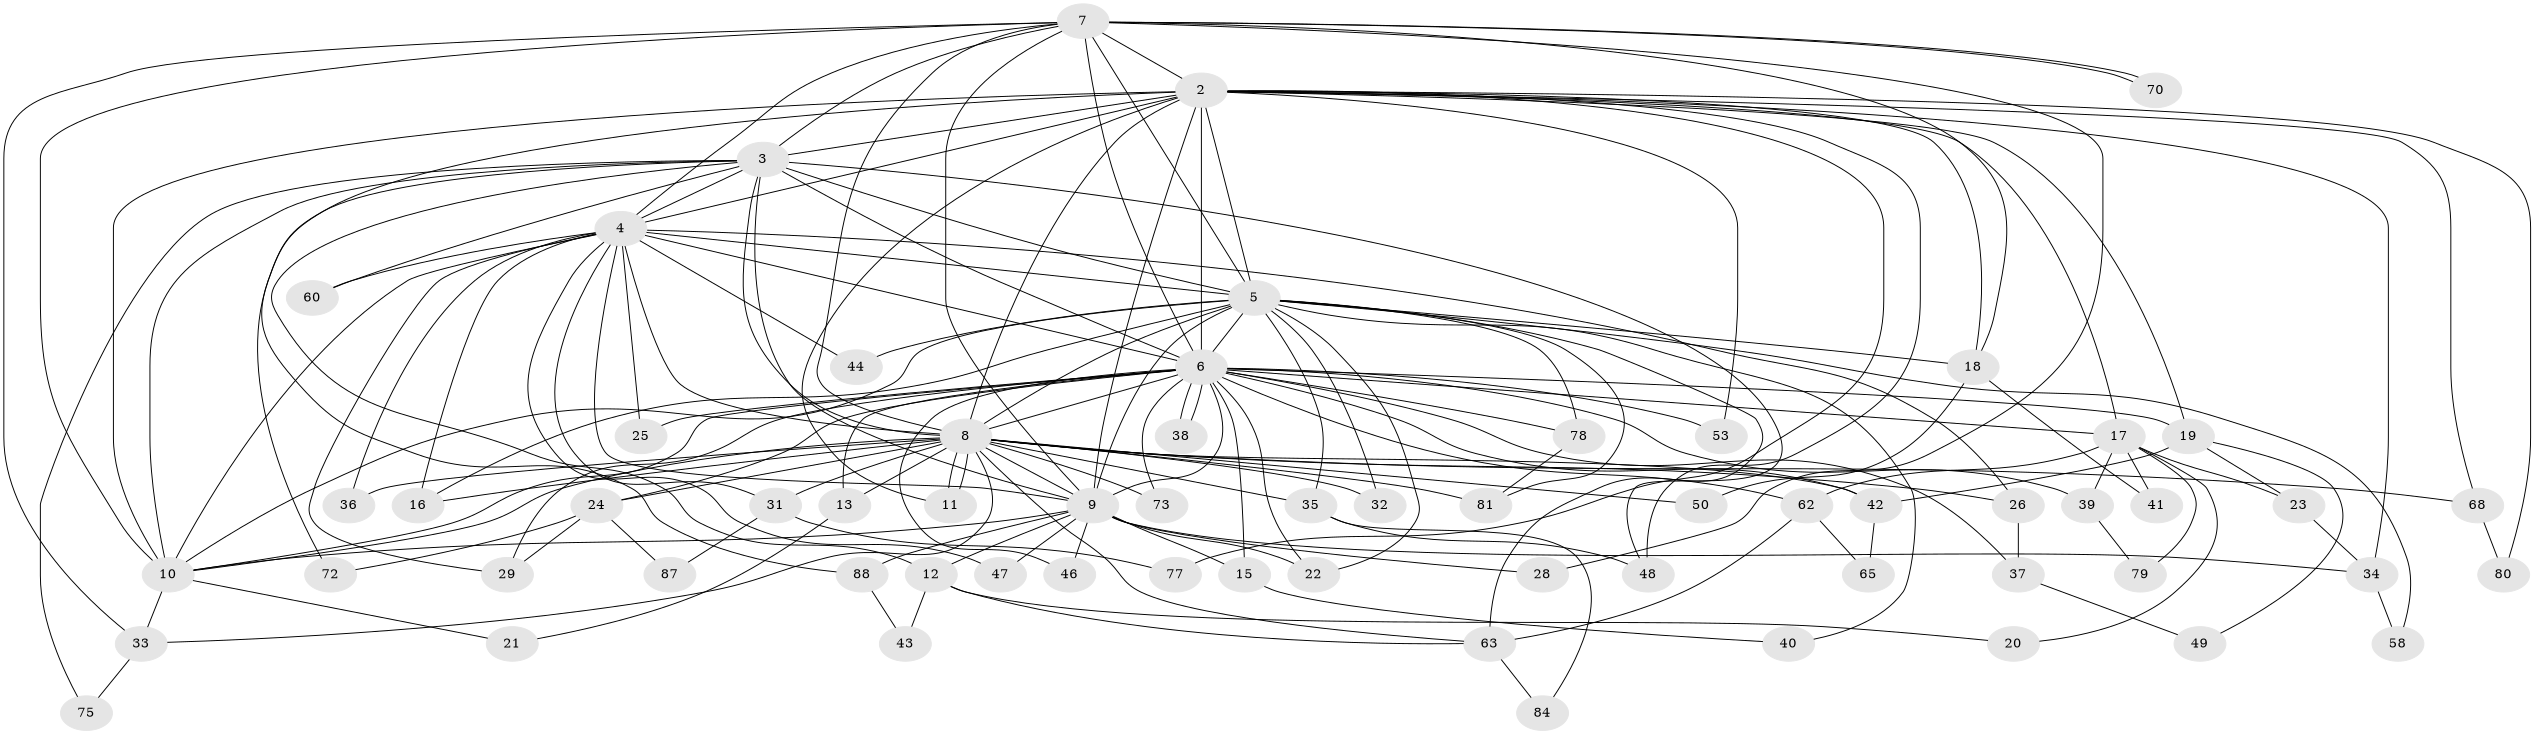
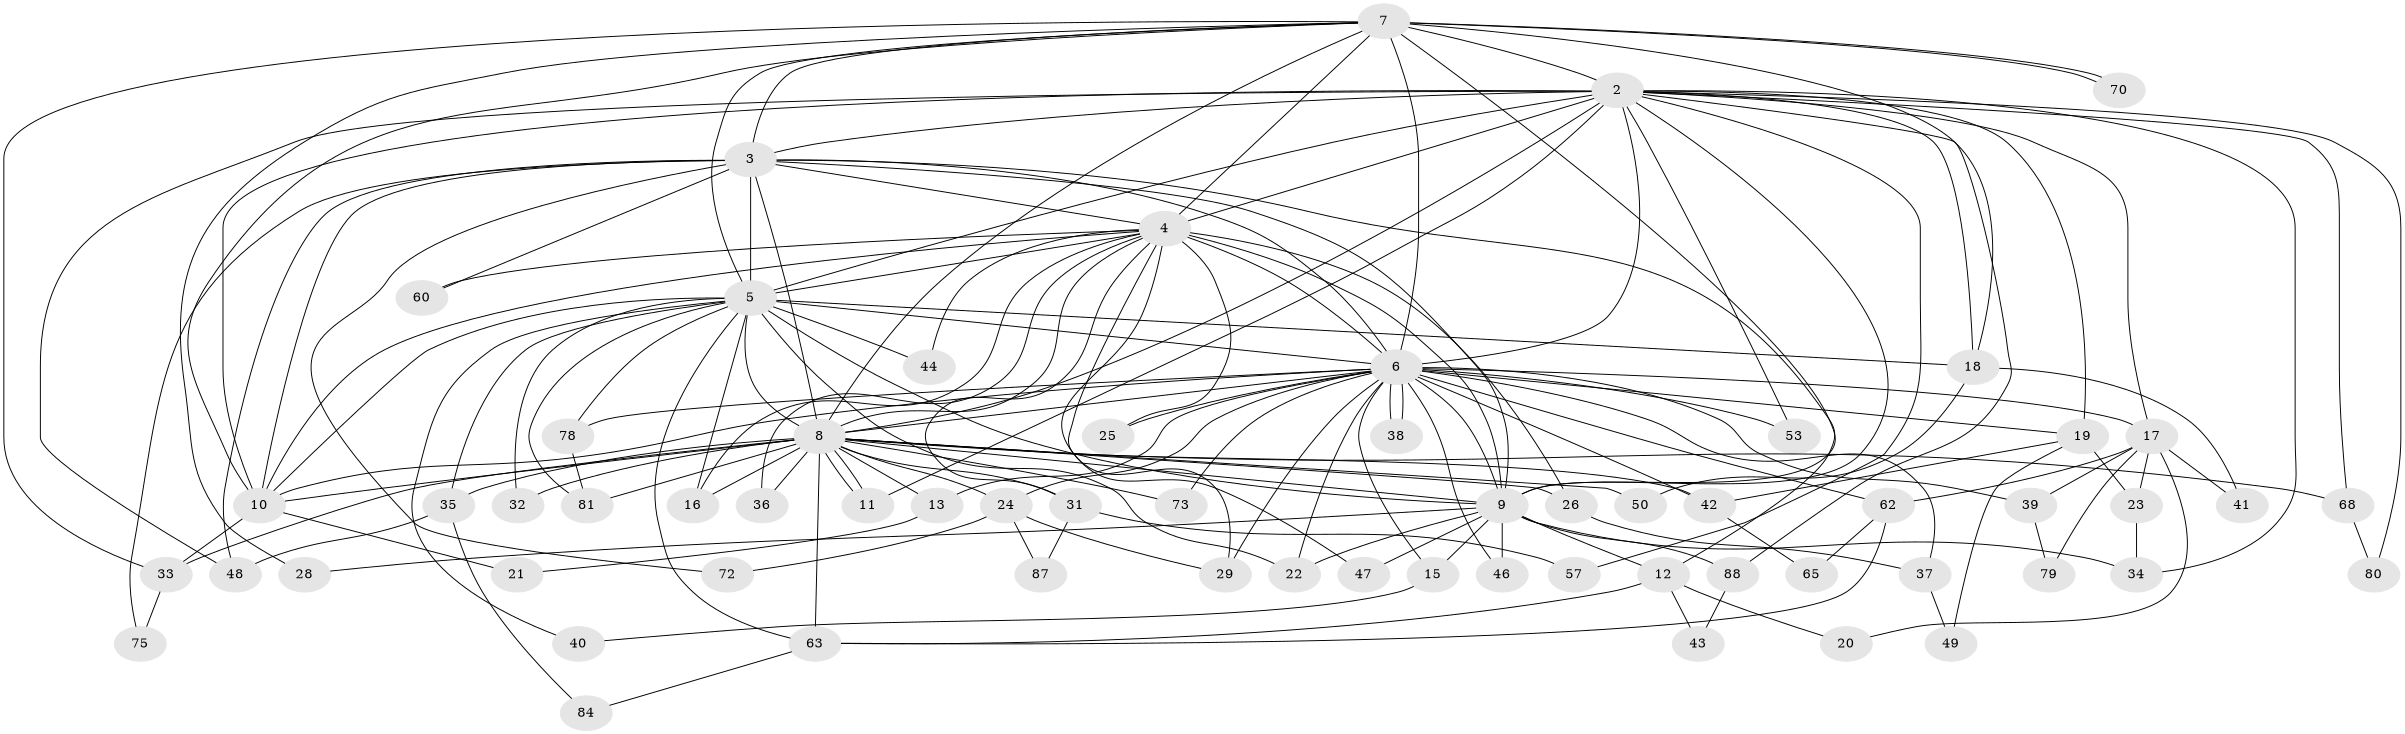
(653, 541) -> none
(1175, 575) -> (1574, 575)
(2398, 644) -> none
